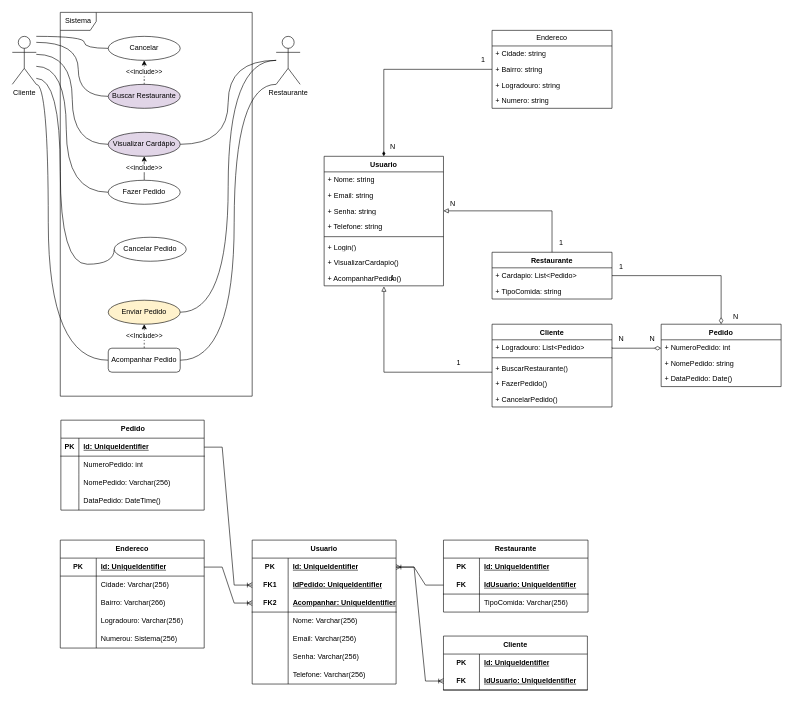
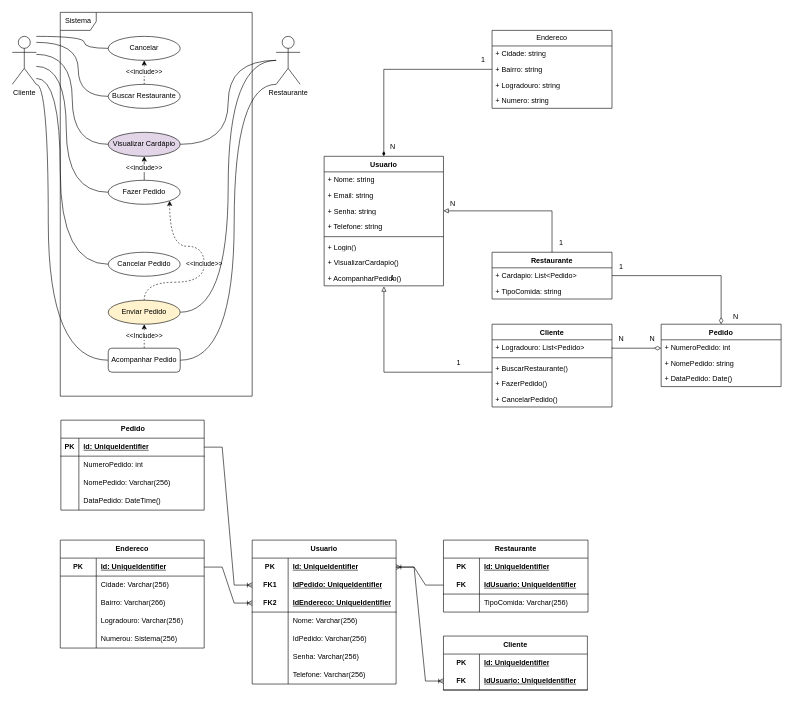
(144, 96) -> (144, 96)
(150, 249) -> (144, 264)
none -> (159, 284)
(345, 603) -> (345, 603)
(328, 639) -> (335, 639)
